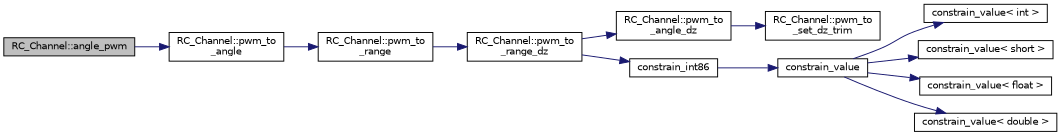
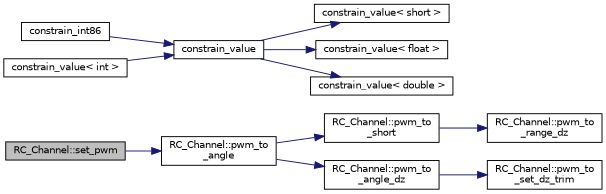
(594, 37) -> (296, 162)
(894, 42) -> (146, 58)
(69, 47) -> (65, 151)
(376, 47) -> (382, 128)
(601, 58) -> none
